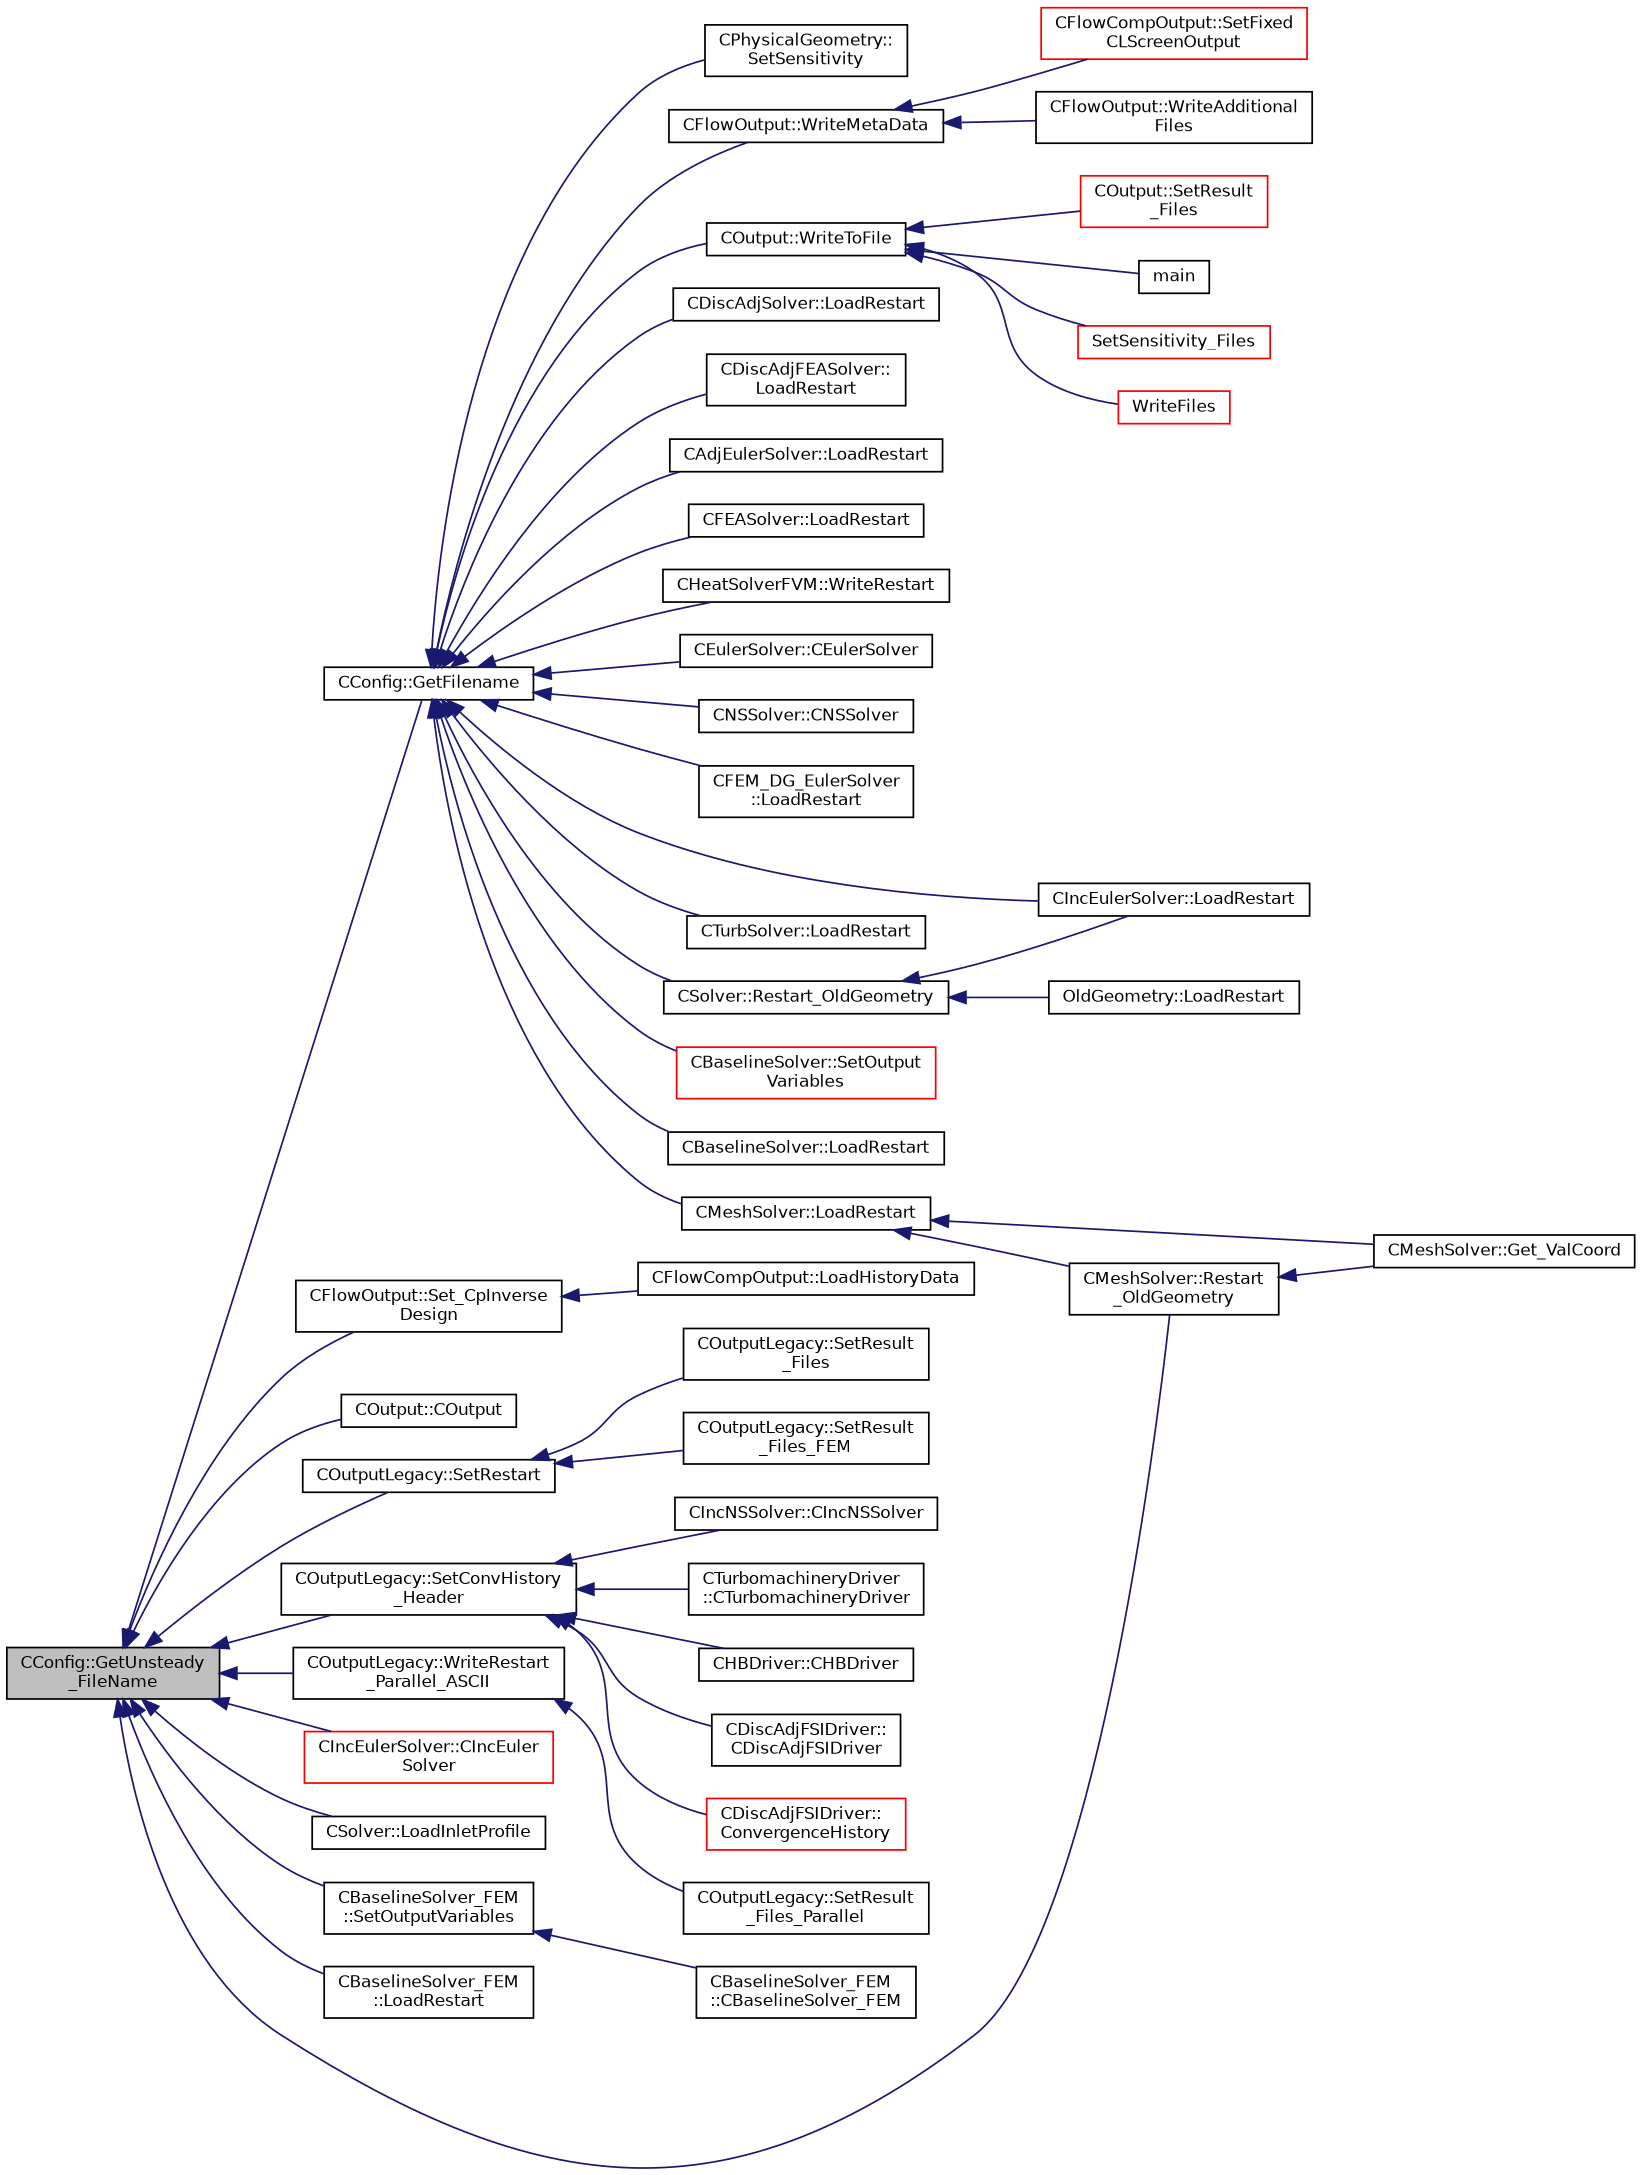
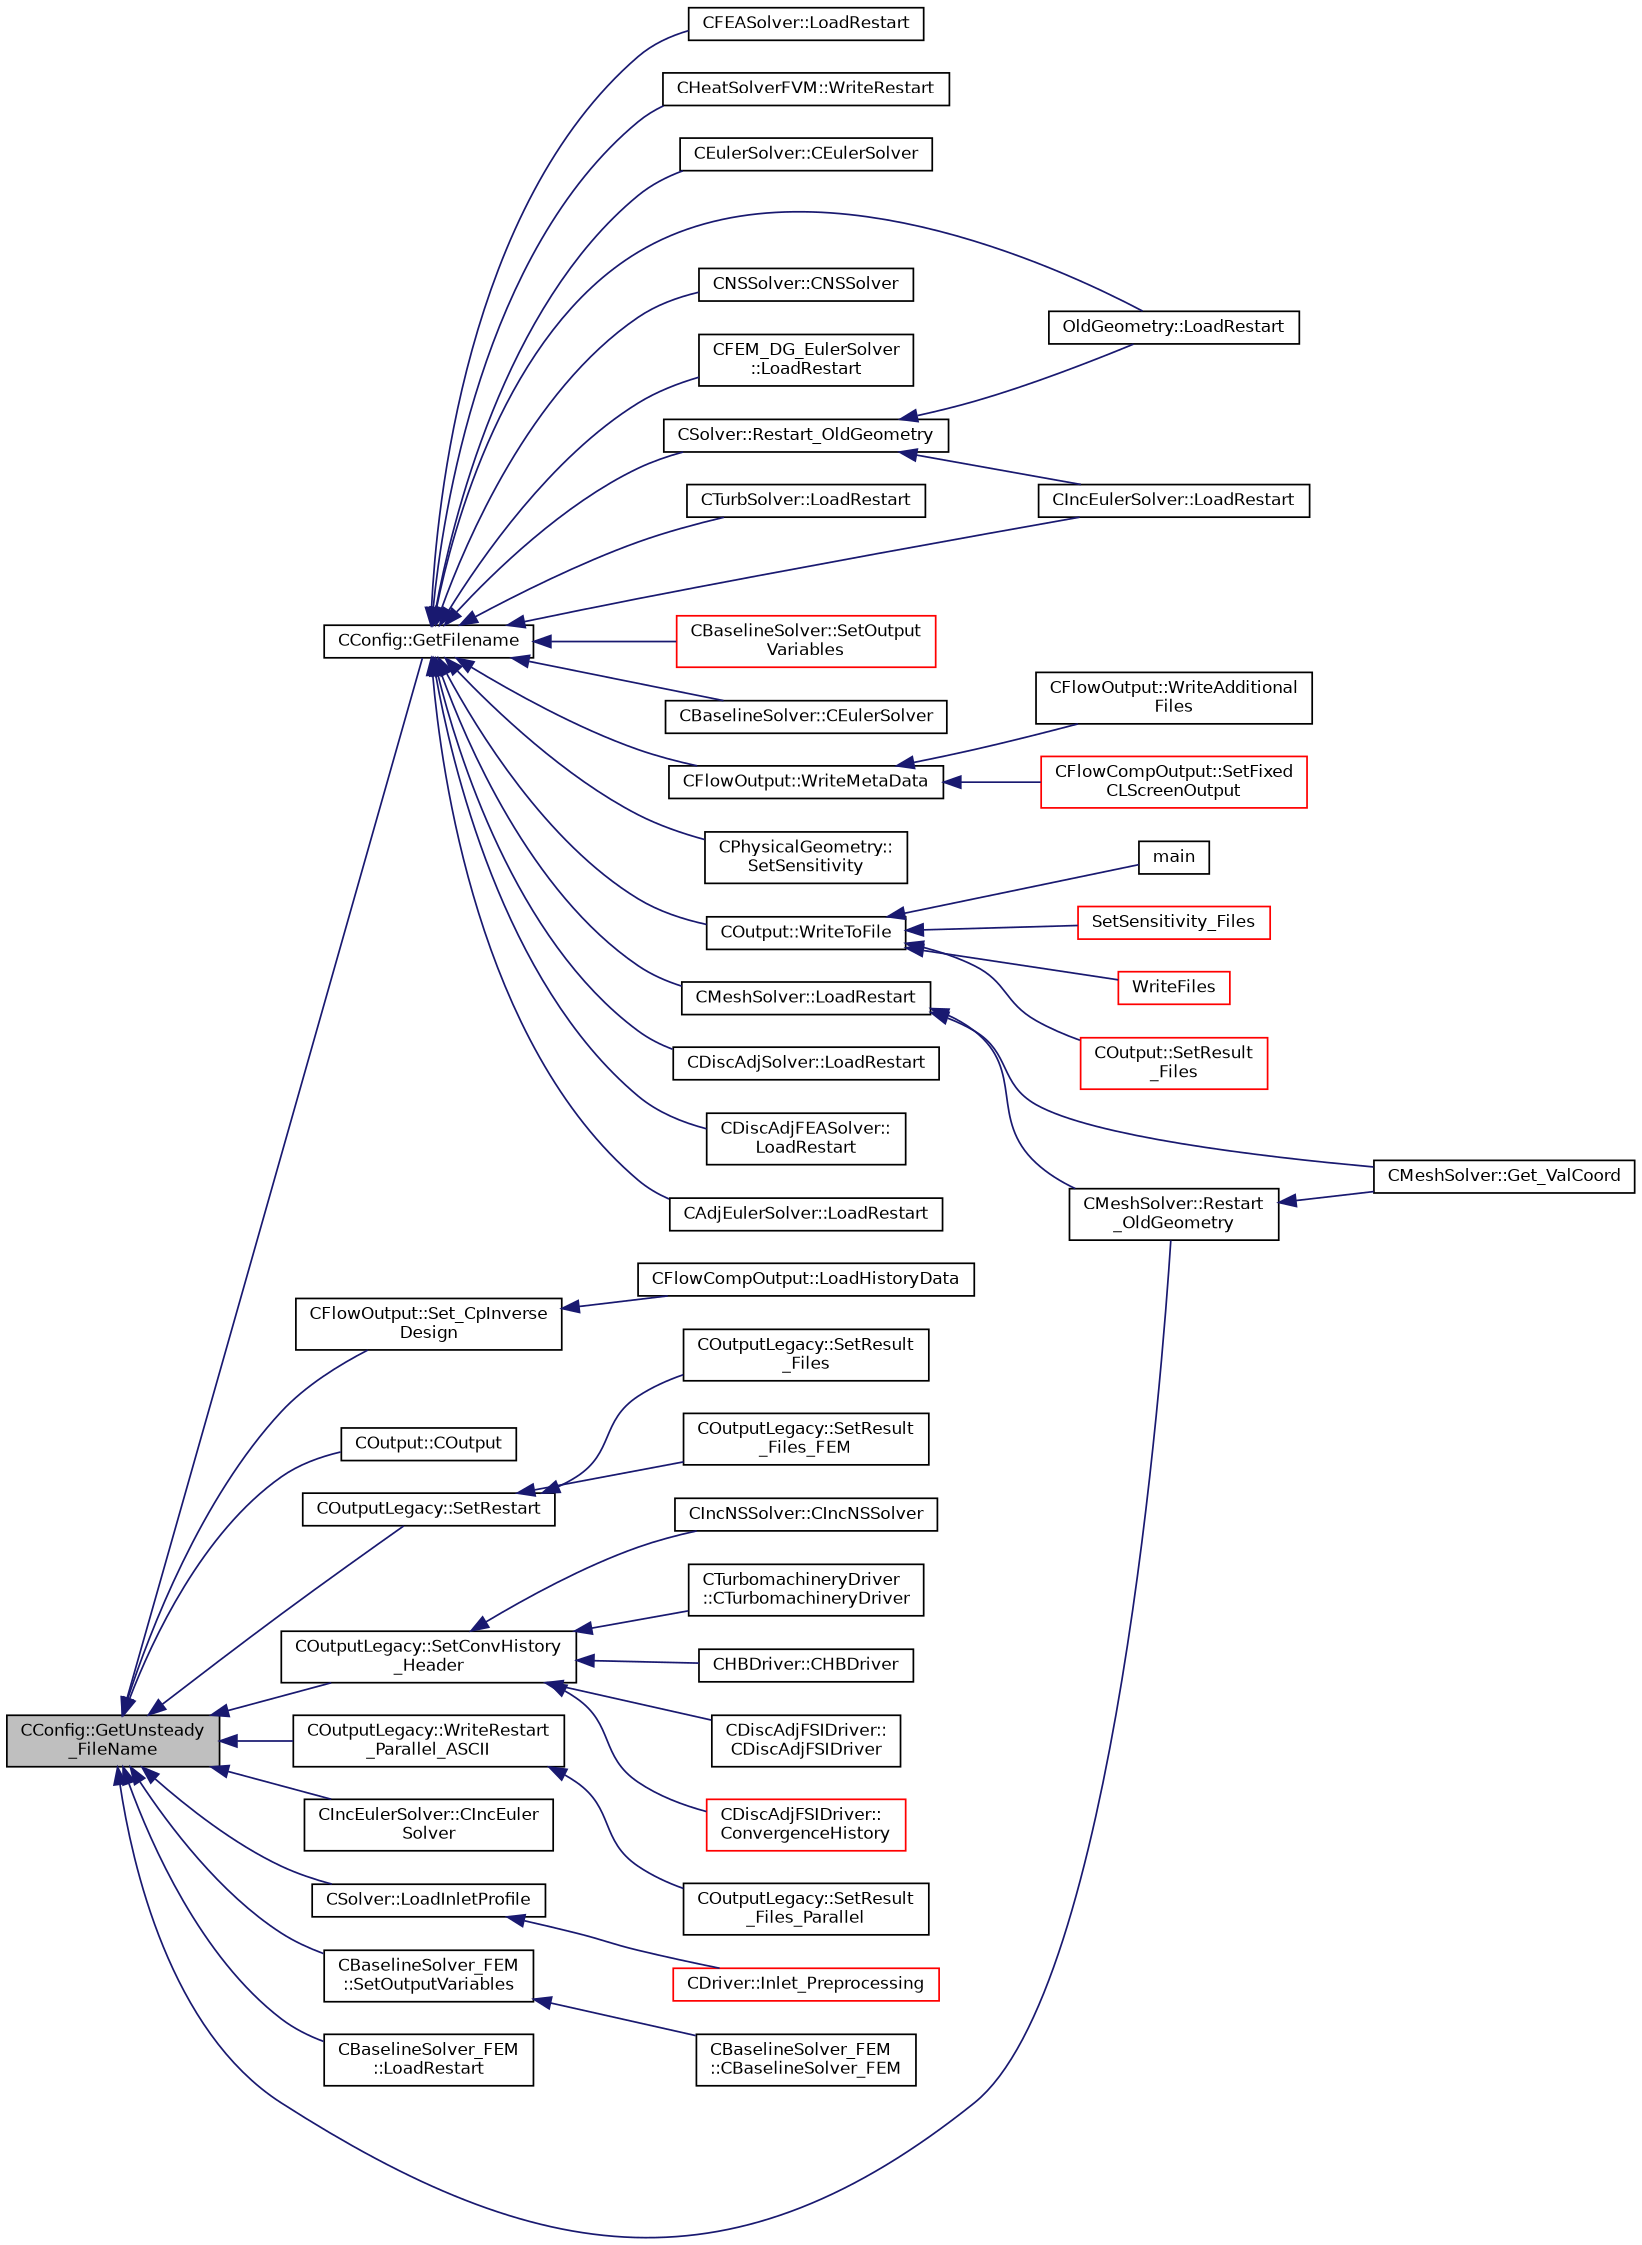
none -> (688, 231)
(806, 1148) -> (806, 717)
(429, 1757) -> (429, 1825)
none -> (806, 1985)
